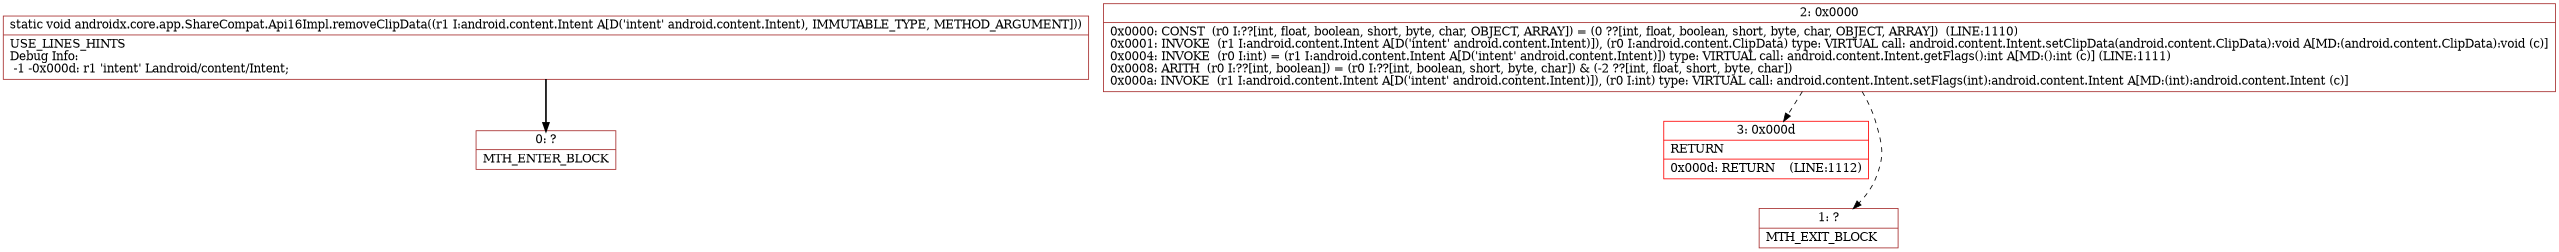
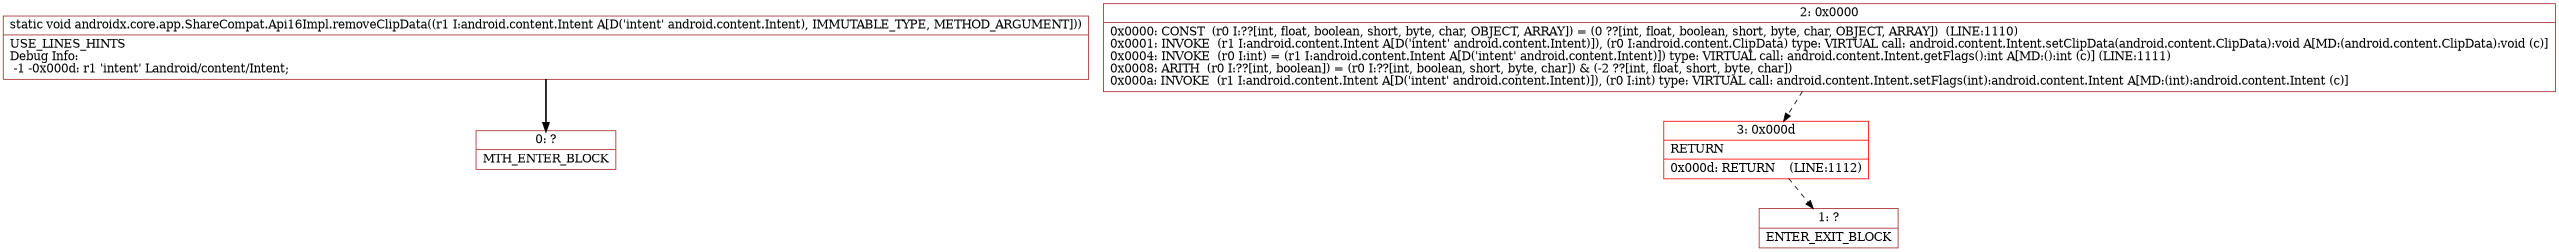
(1882, 148) -> (1798, 190)
(1822, 238) -> (1829, 238)
